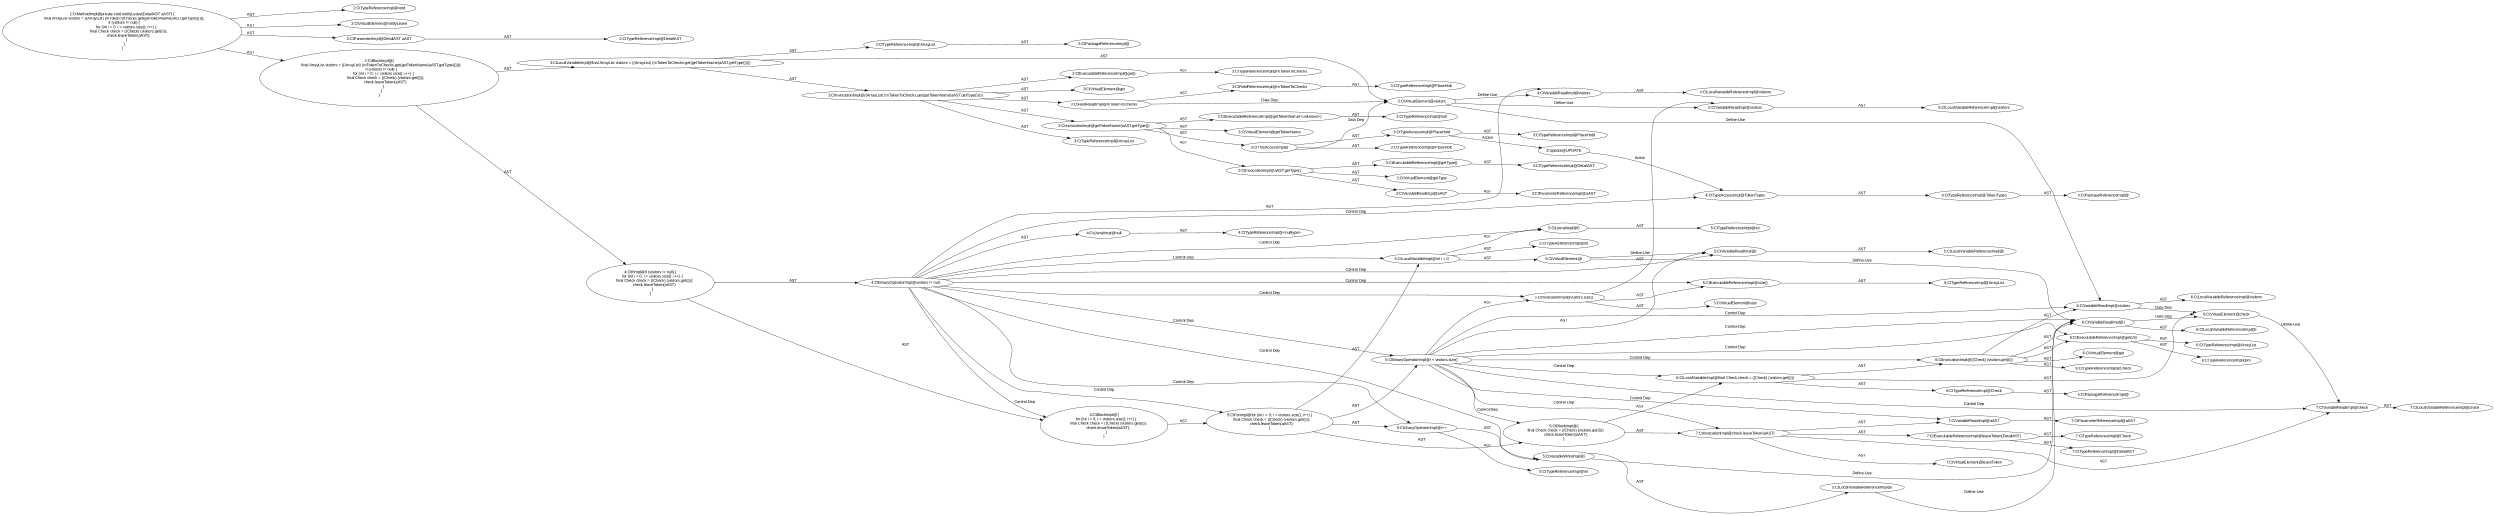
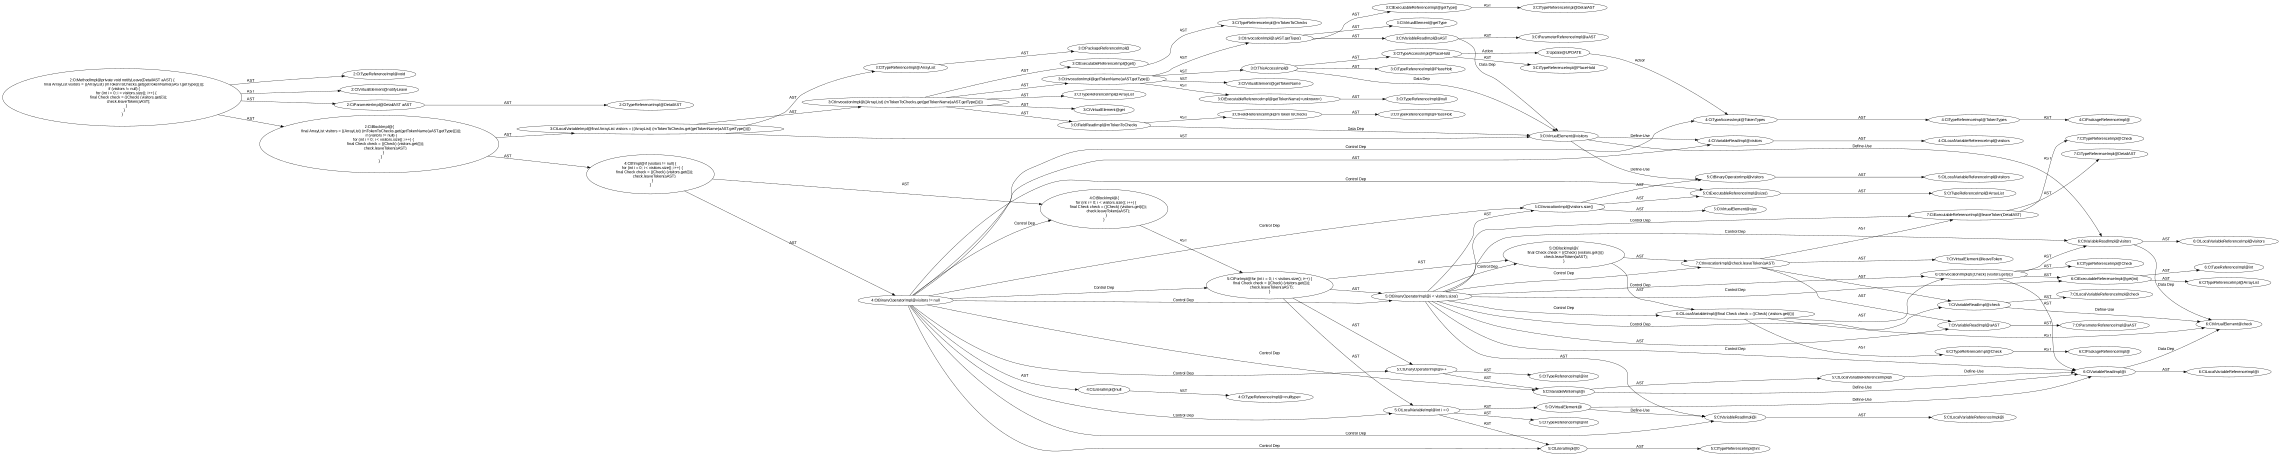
none -> (1503, 84)
(1735, 108) -> (1735, 177)
none -> (1655, 222)
(2307, 349) -> (2101, 314)
(2103, 353) -> none
(1640, 398) -> (1640, 341)
